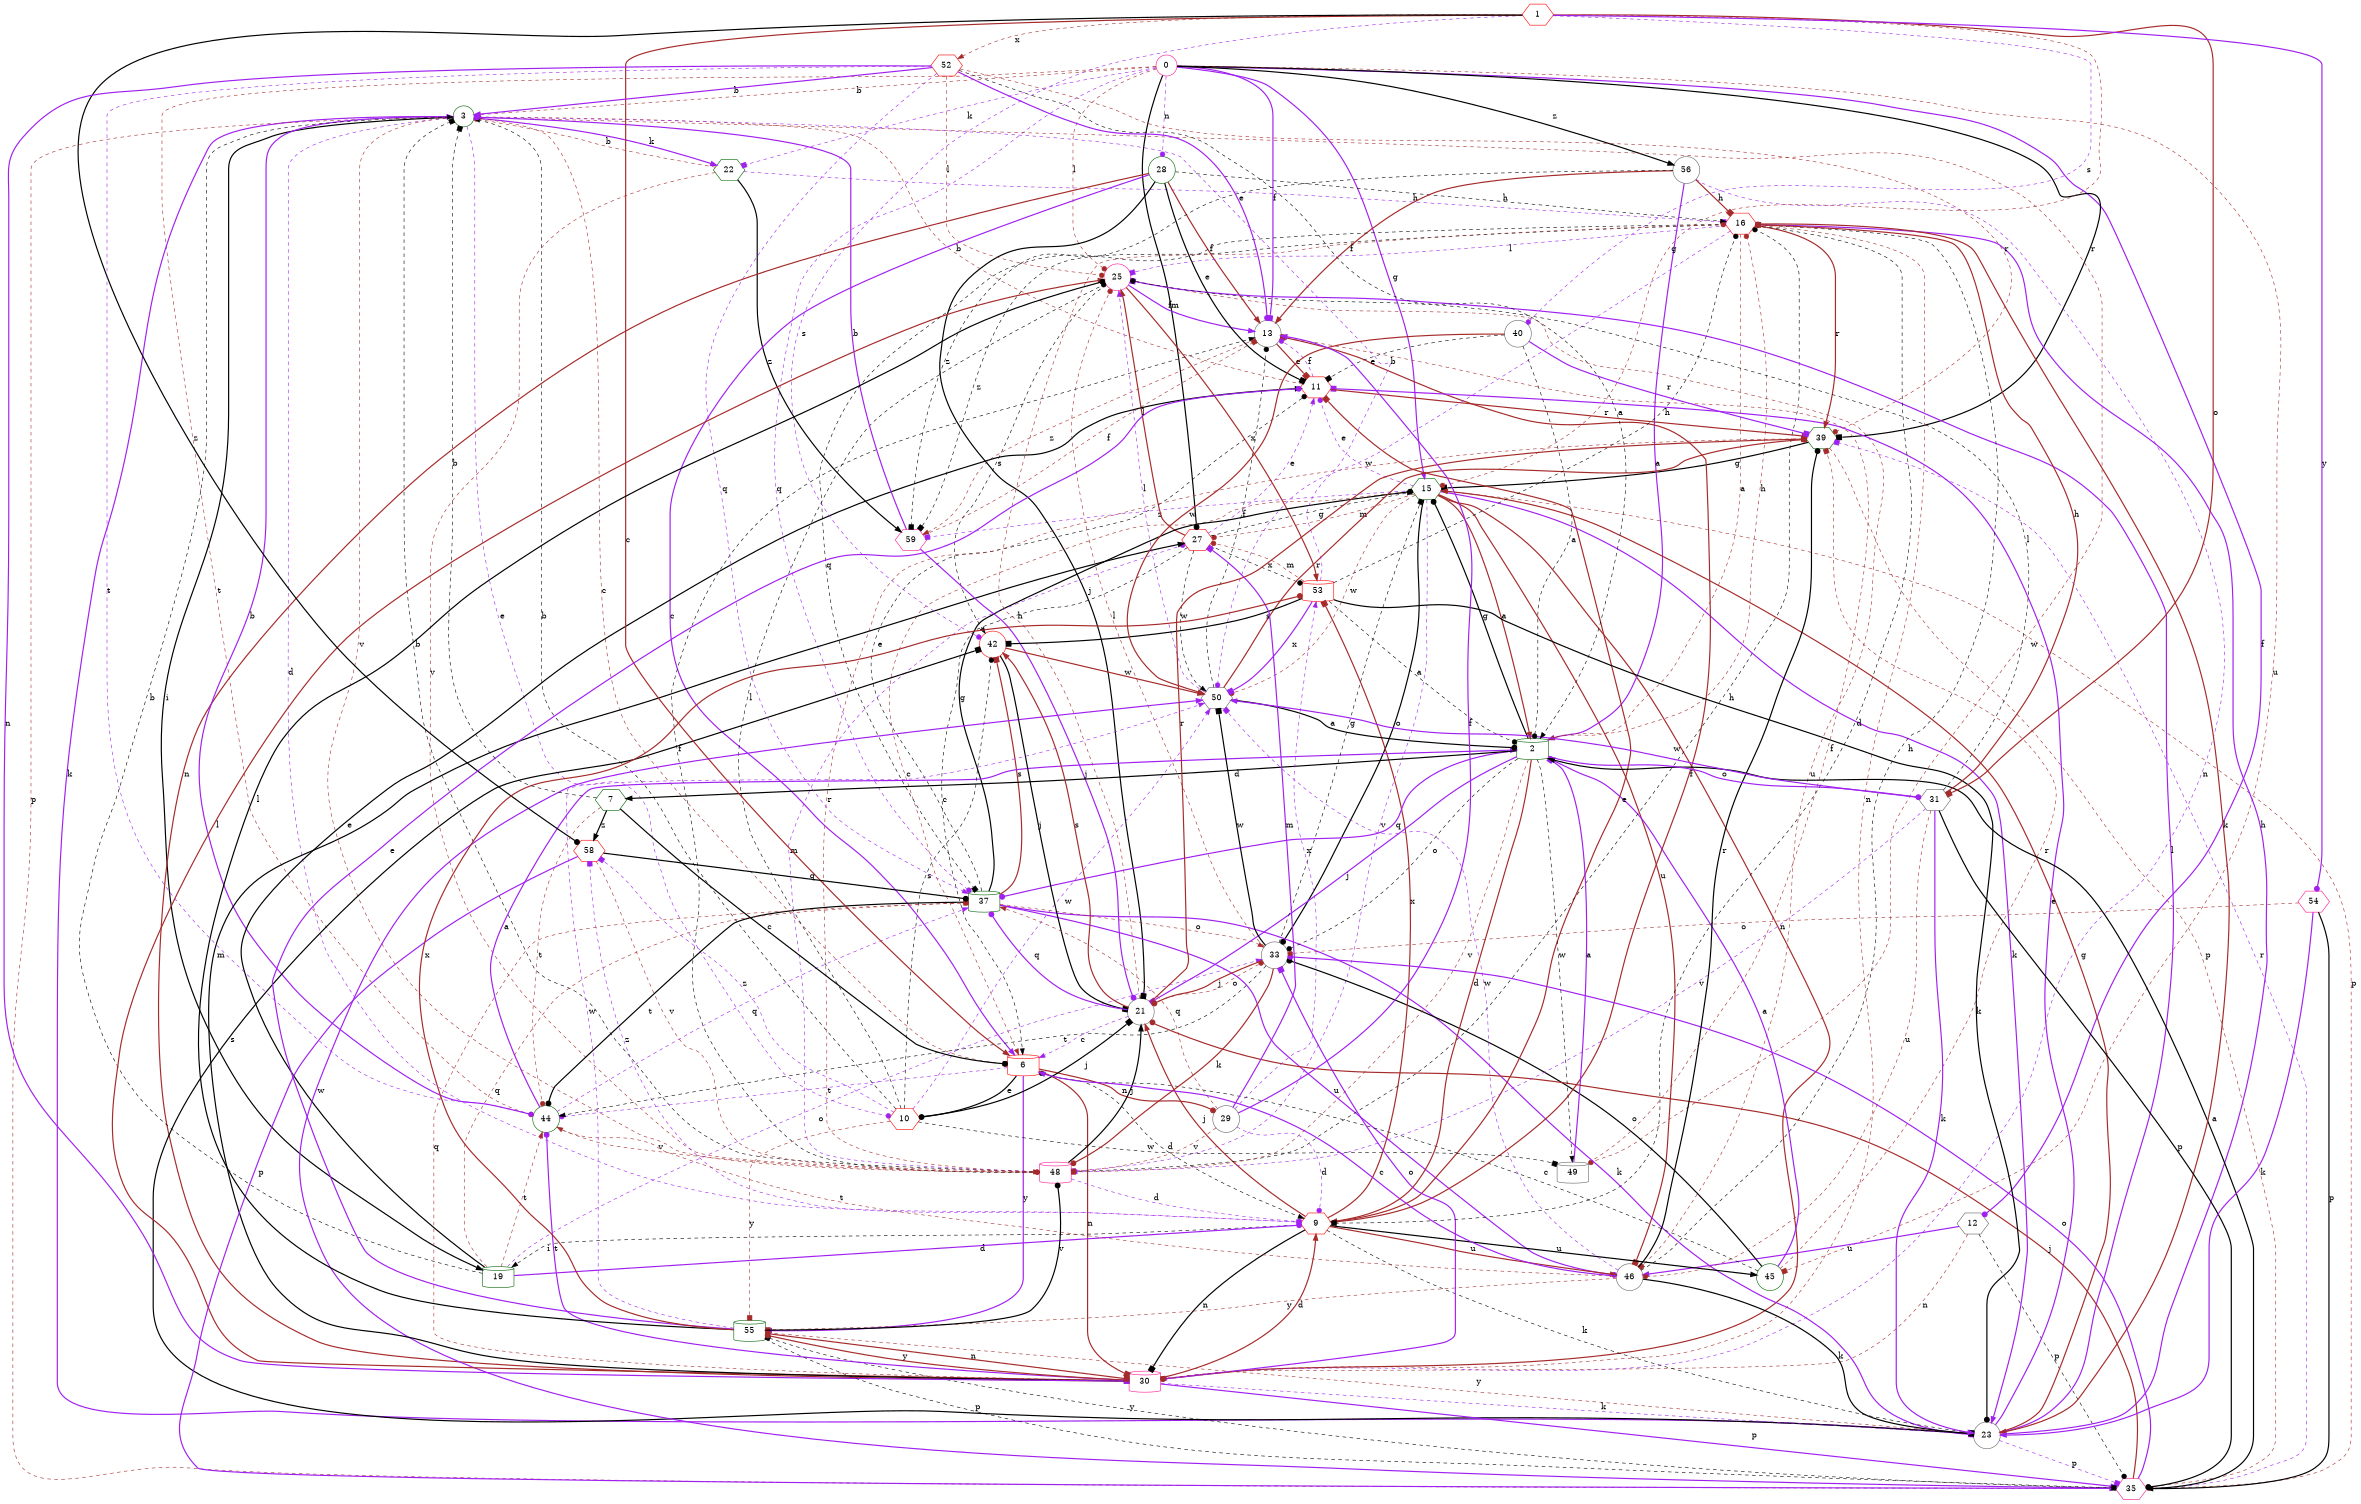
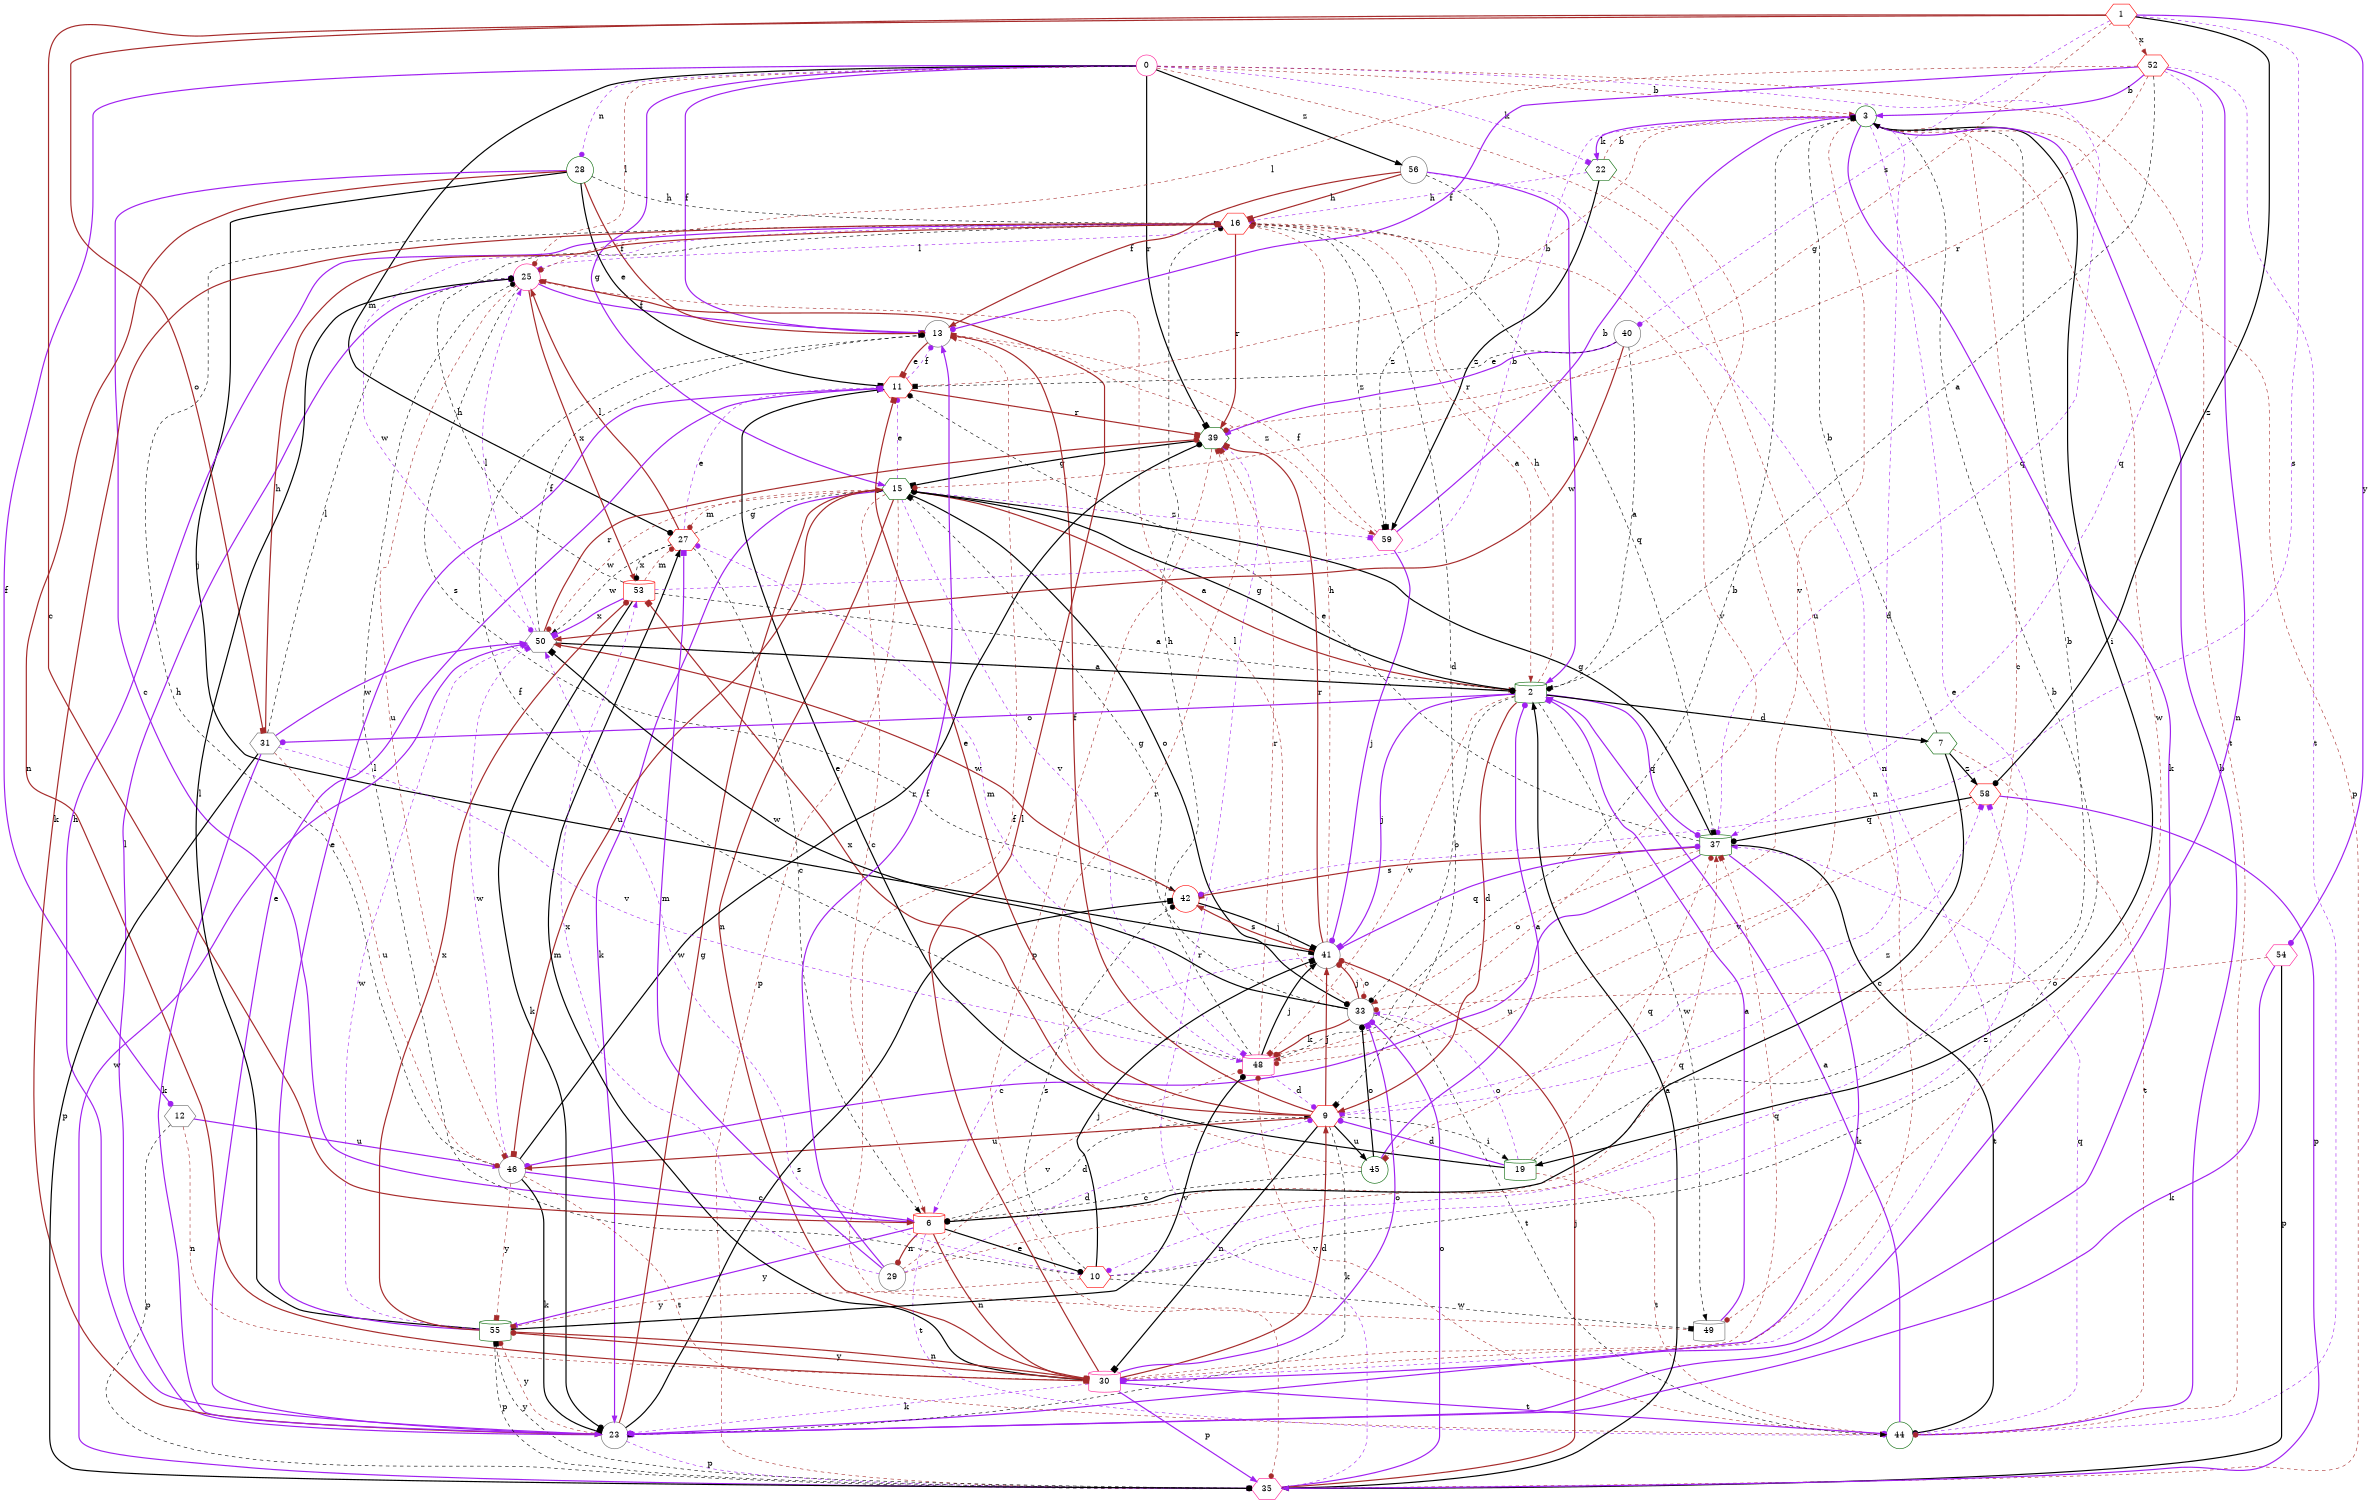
(1242, 198) -> (1451, 198)
(1205, 245) -> (728, 324)
(1159, 633) -> none
(1141, 1012) -> (1327, 955)
